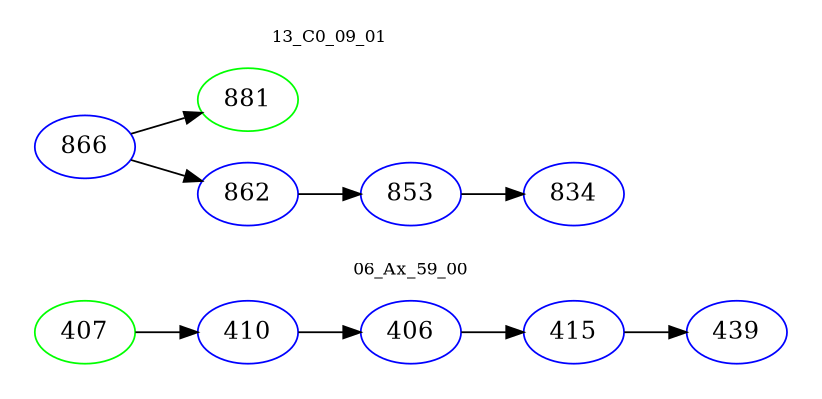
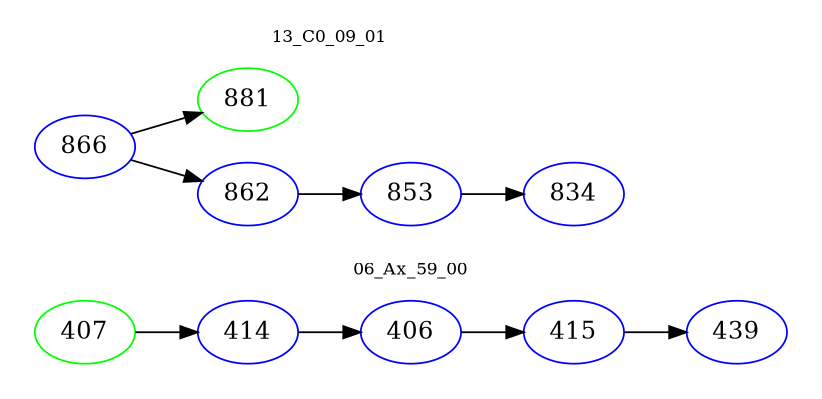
(248, 332) -> (248, 332)
